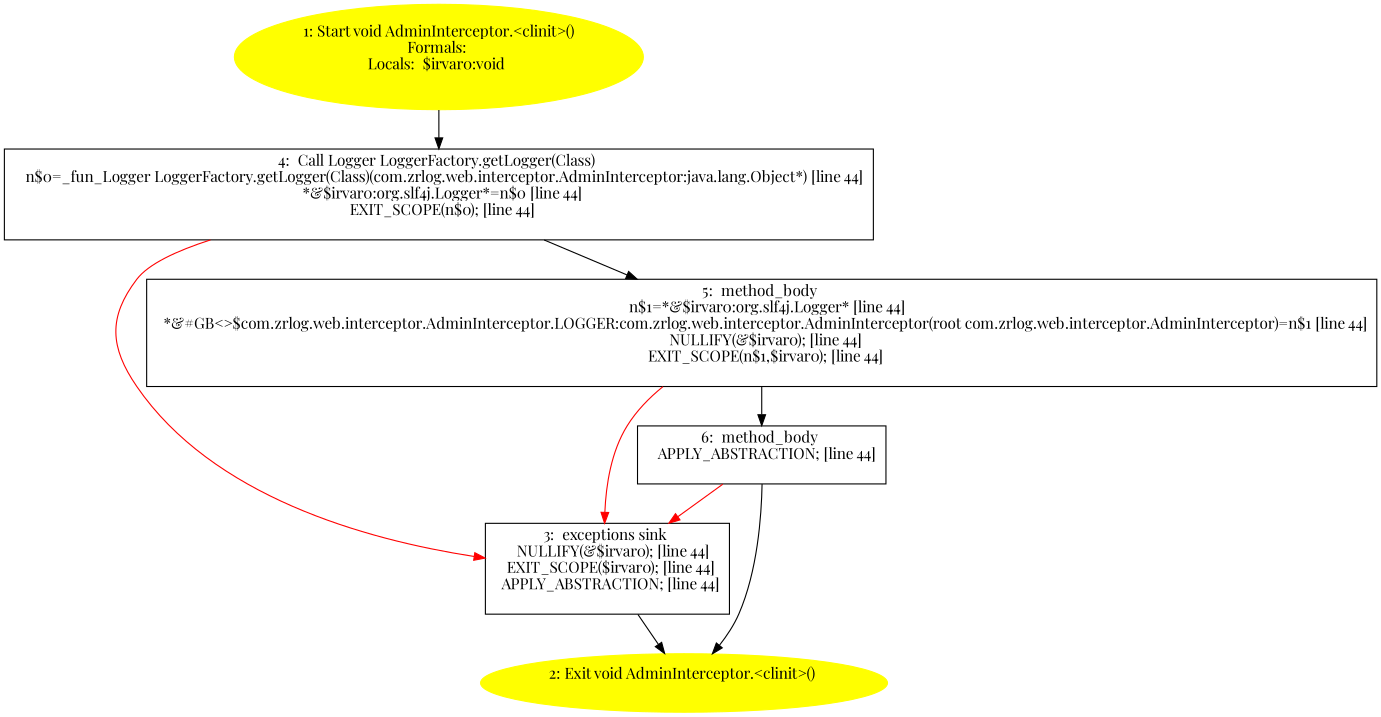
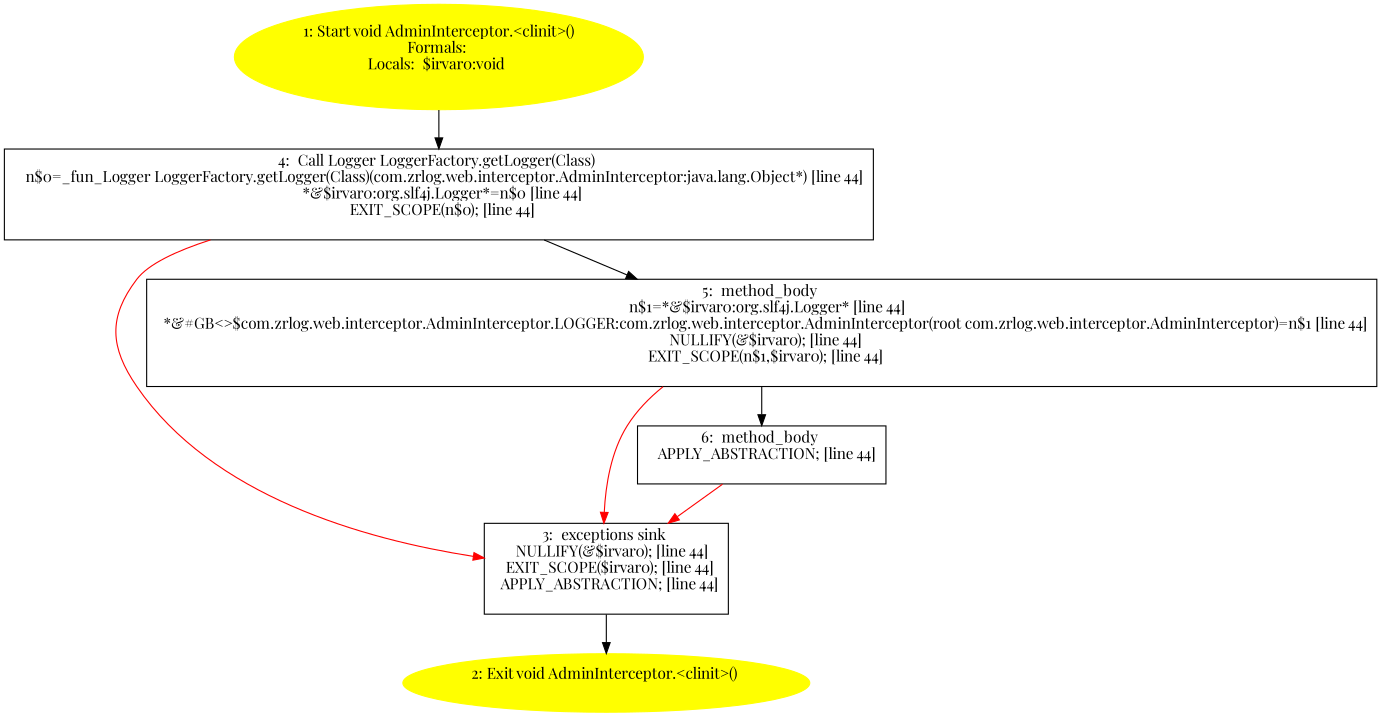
(753, 568) -> none
